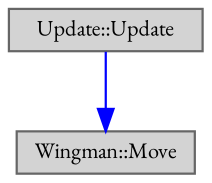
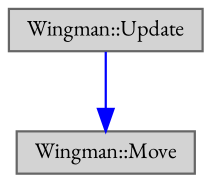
(106, 30) -> (106, 30)
